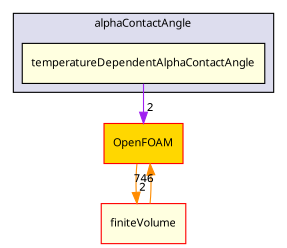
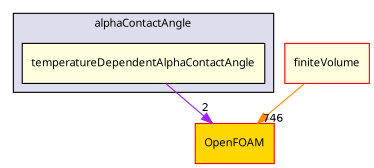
(136, 178) -> none
